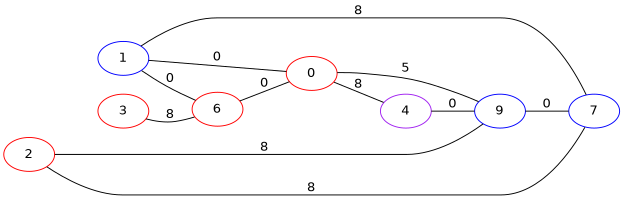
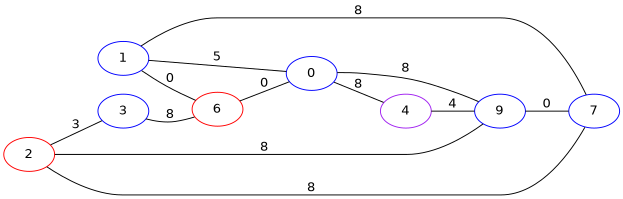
(218, 57) -> (218, 57)
(406, 68) -> (406, 68)
(312, 73) -> (312, 73)
(453, 104) -> (453, 104)
(123, 111) -> (123, 111)
none -> (76, 133)
